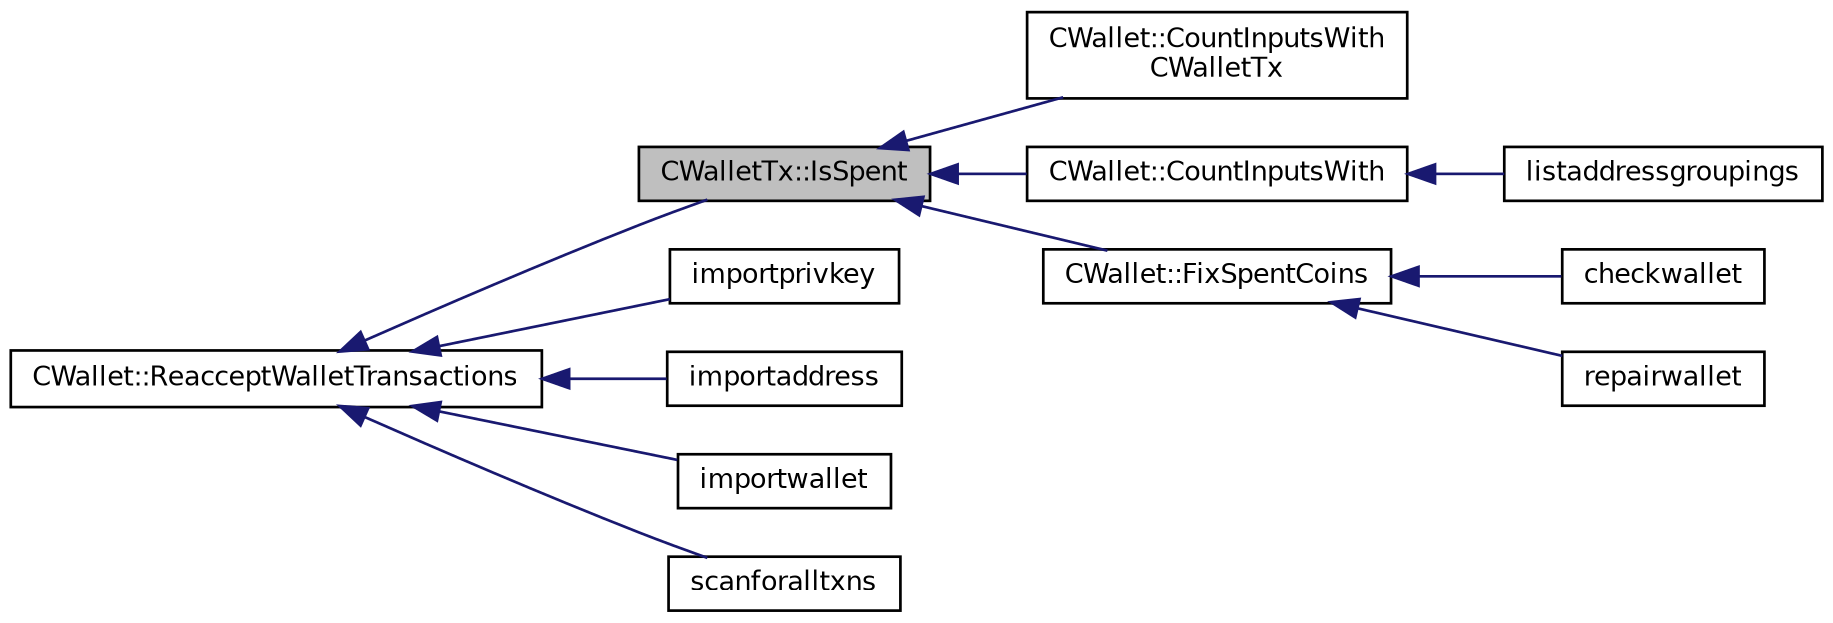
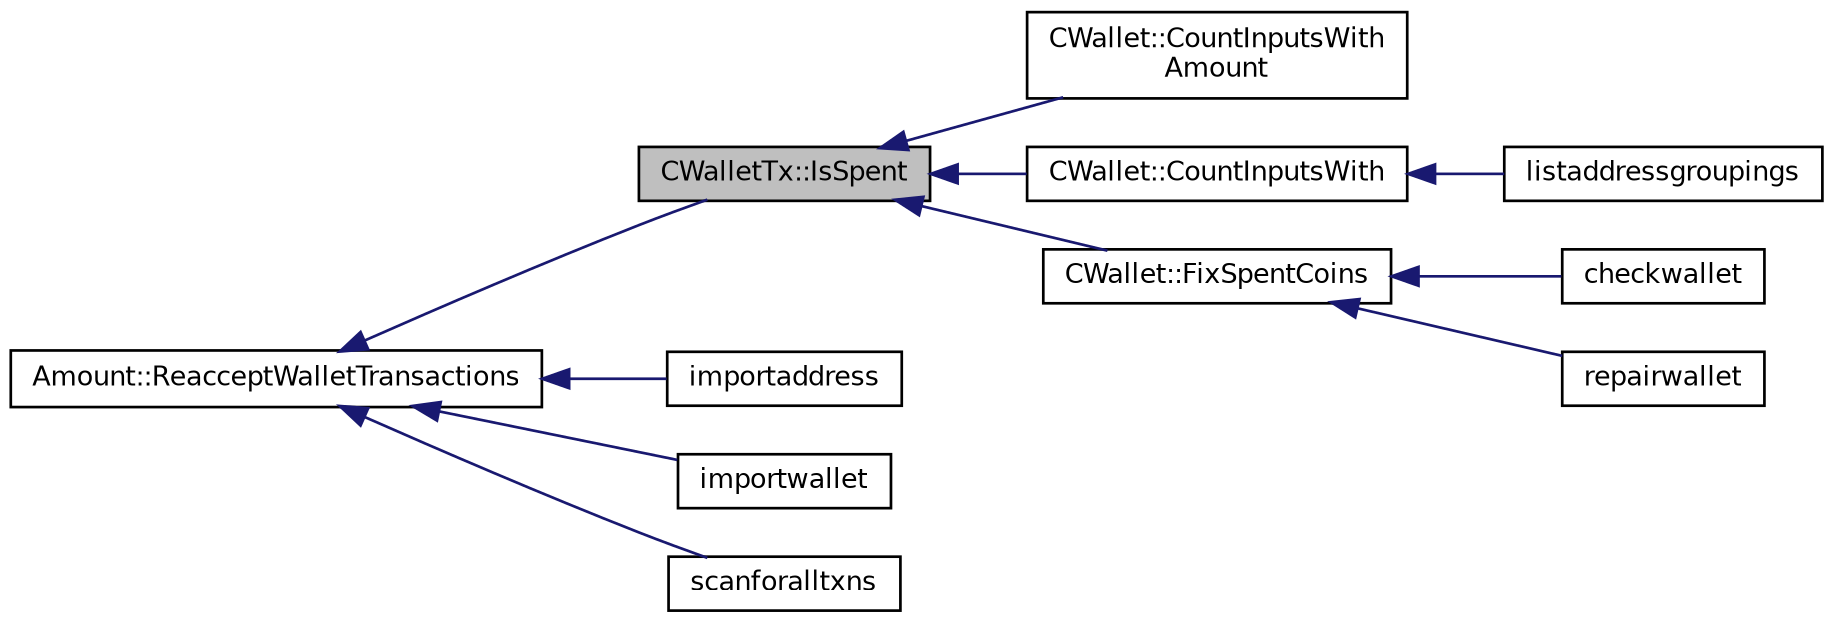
(1217, 55) -> (1217, 55)
(784, 276) -> none
(276, 379) -> (276, 379)
